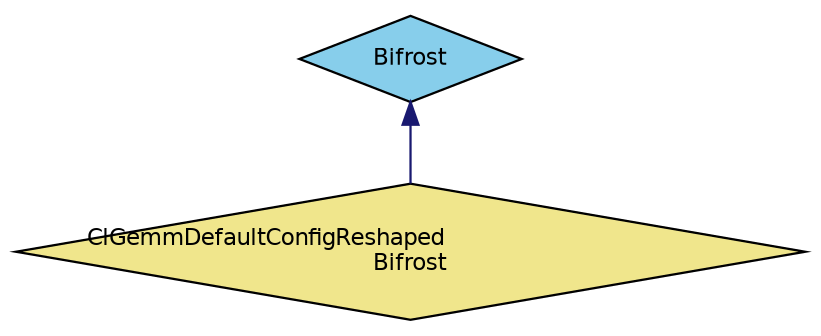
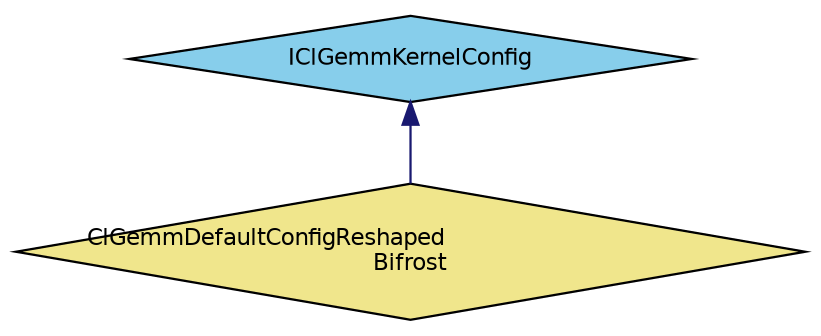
(411, 59) -> (411, 59)
